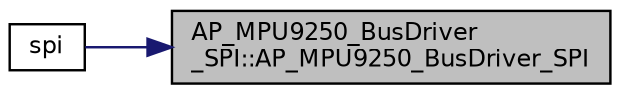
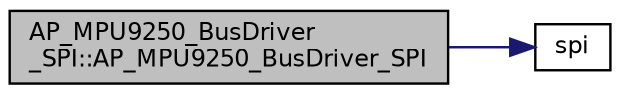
(116, 47) -> (480, 47)
